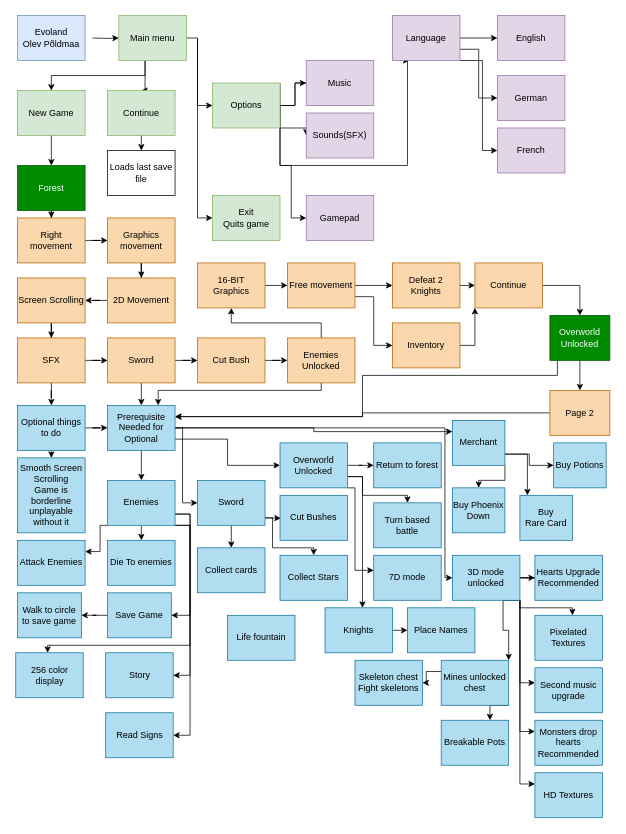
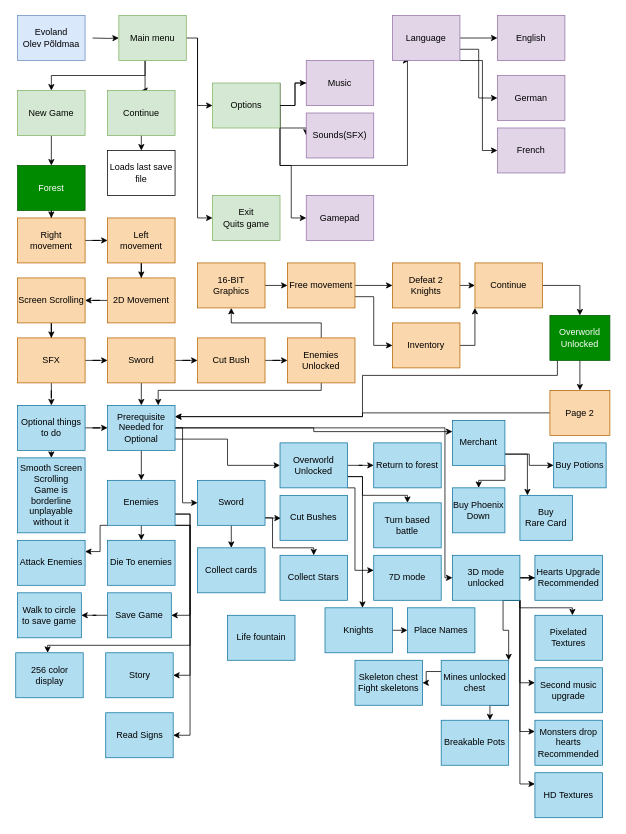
(141, 240) -> (141, 240)
